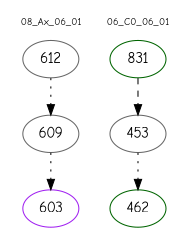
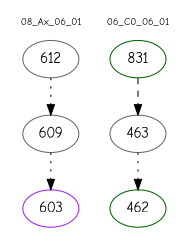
(138, 134) -> (138, 134)
